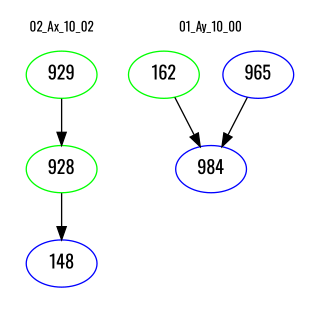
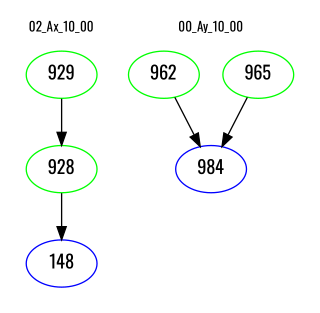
(62, 28) -> (62, 28)
(211, 28) -> (211, 28)
(164, 75) -> (164, 75)
(258, 75) -> (258, 75)
